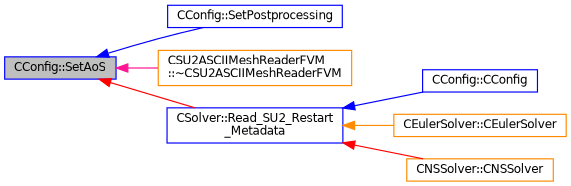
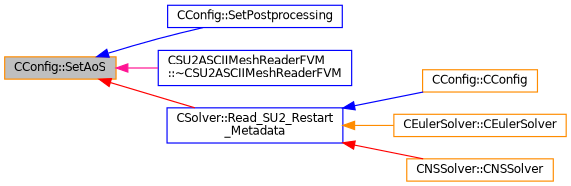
(60, 68) -> (60, 68)
(255, 68) -> (255, 68)
(480, 81) -> (480, 81)
